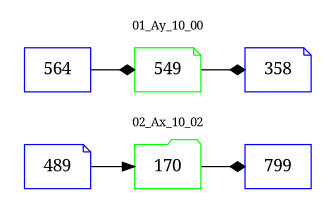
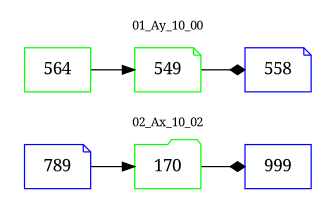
(58, 70) -> (58, 70)
(107, 70) -> (107, 70)
(278, 70) -> (278, 70)
(58, 167) -> (58, 167)
(278, 167) -> (278, 167)
